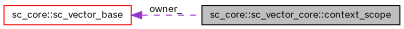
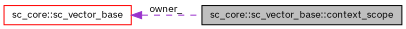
(301, 15) -> (302, 15)
